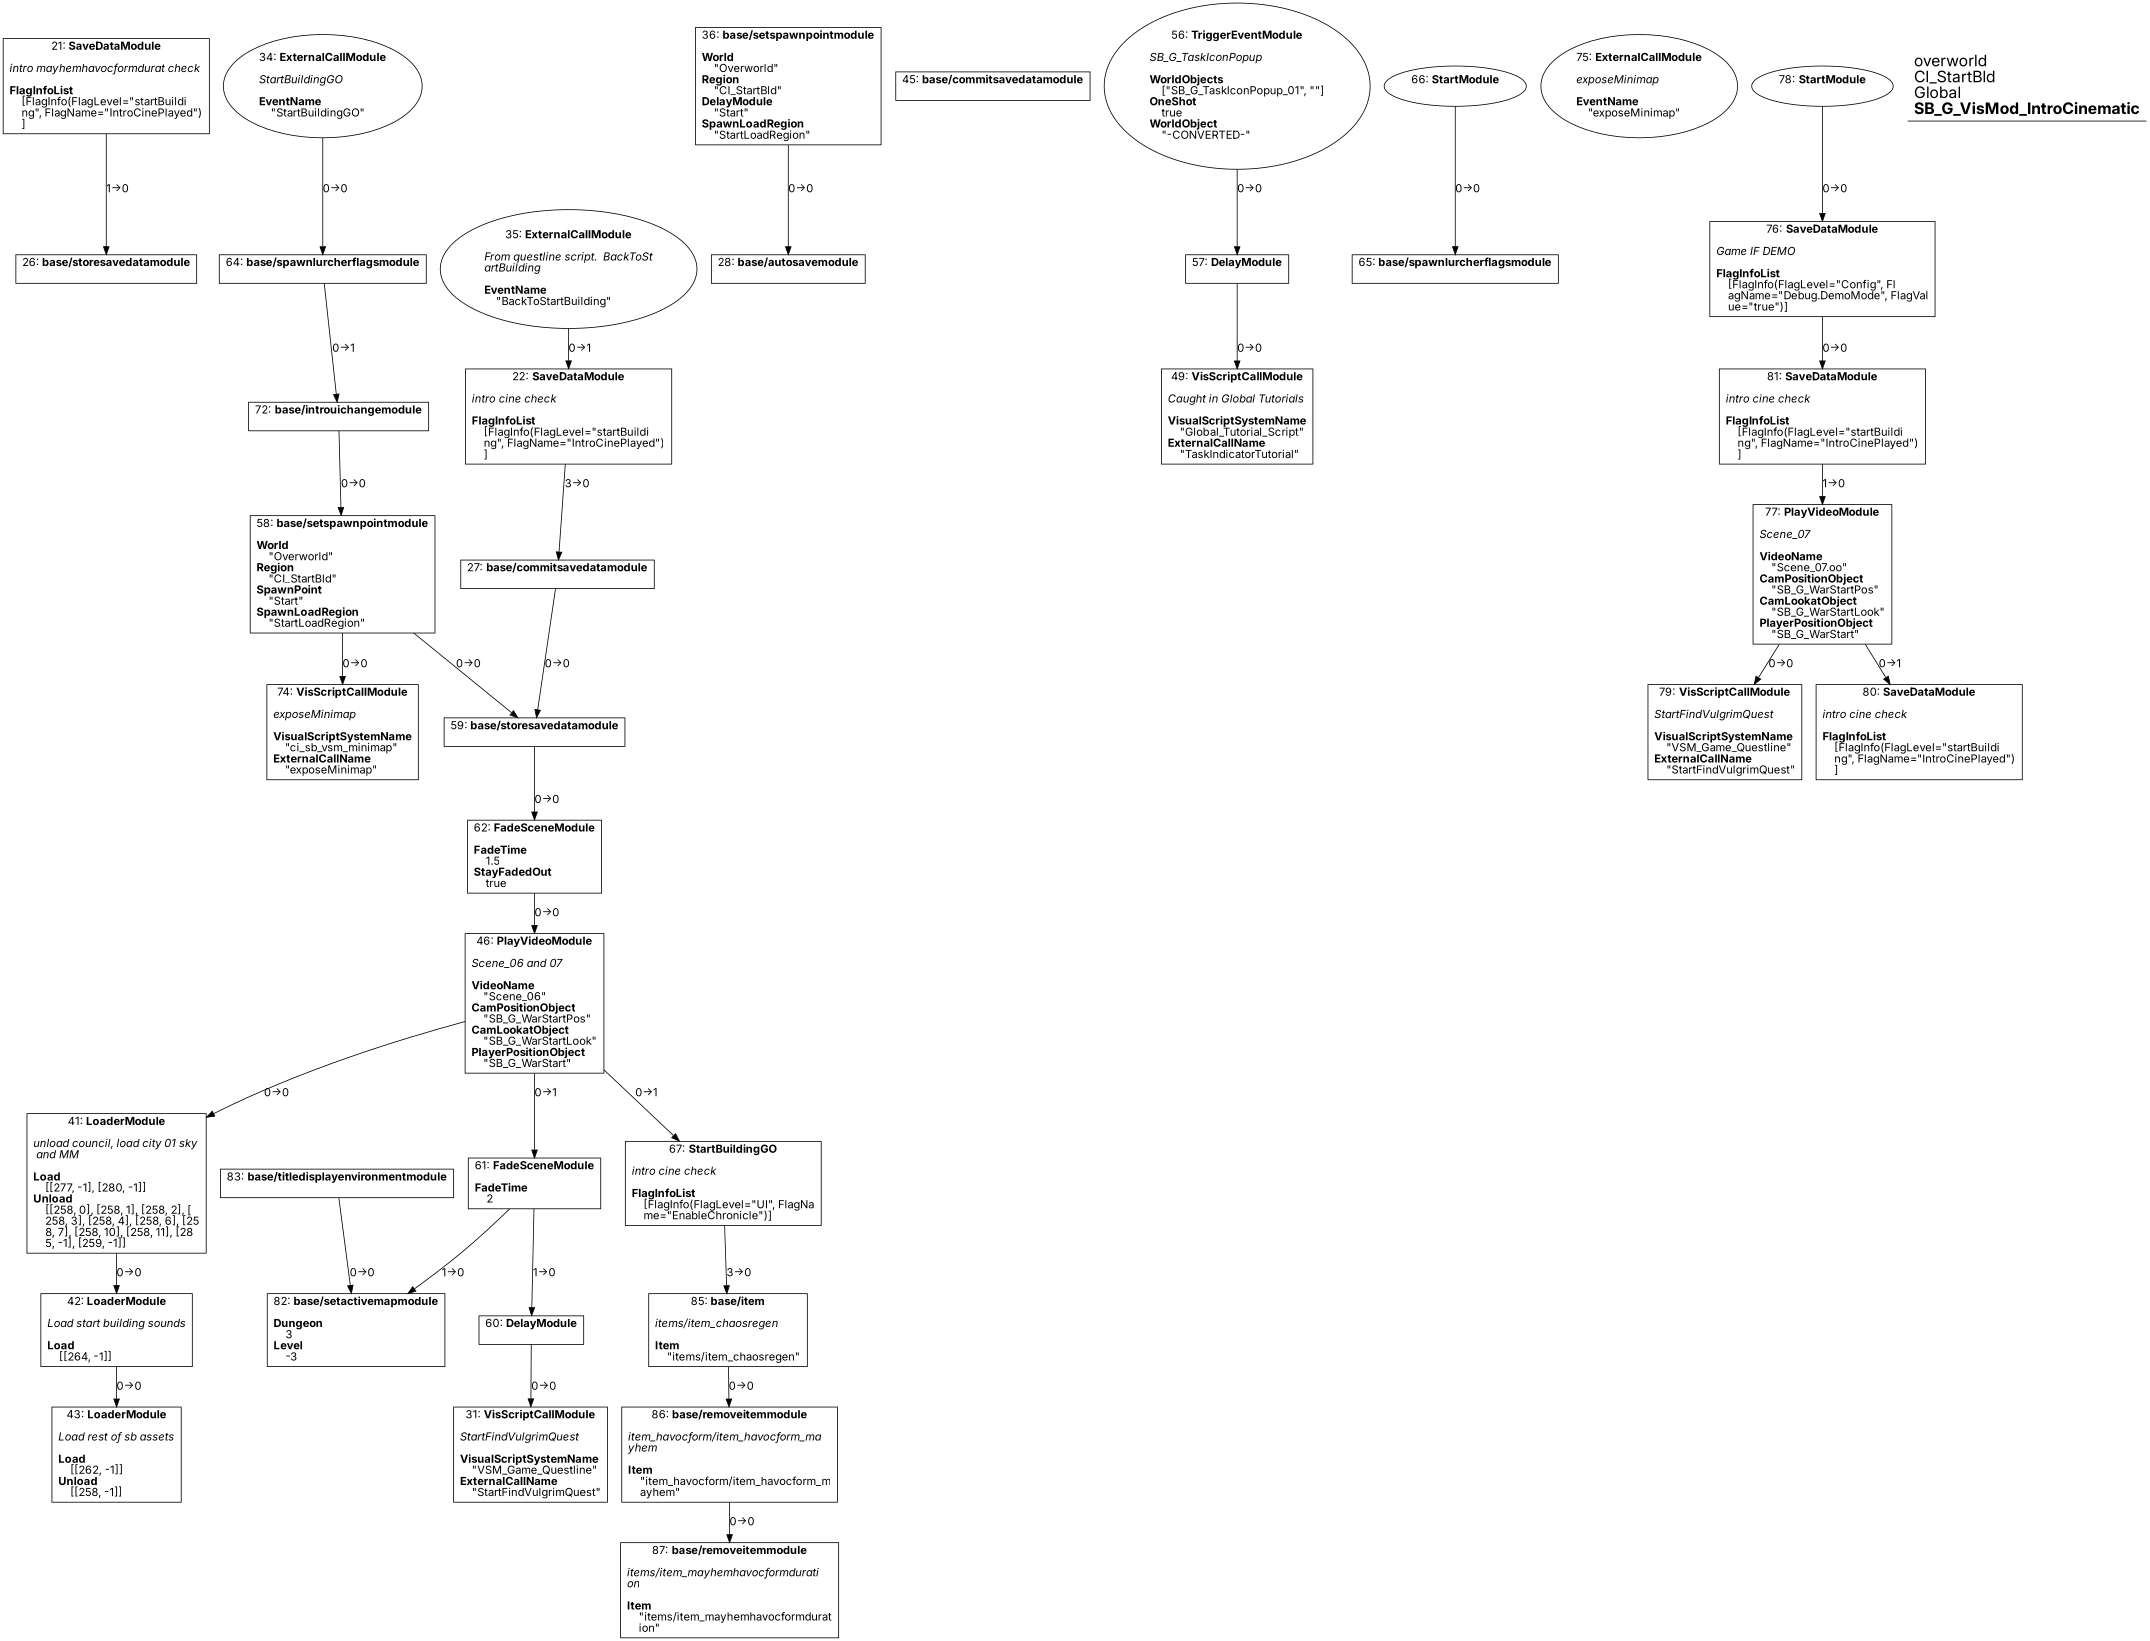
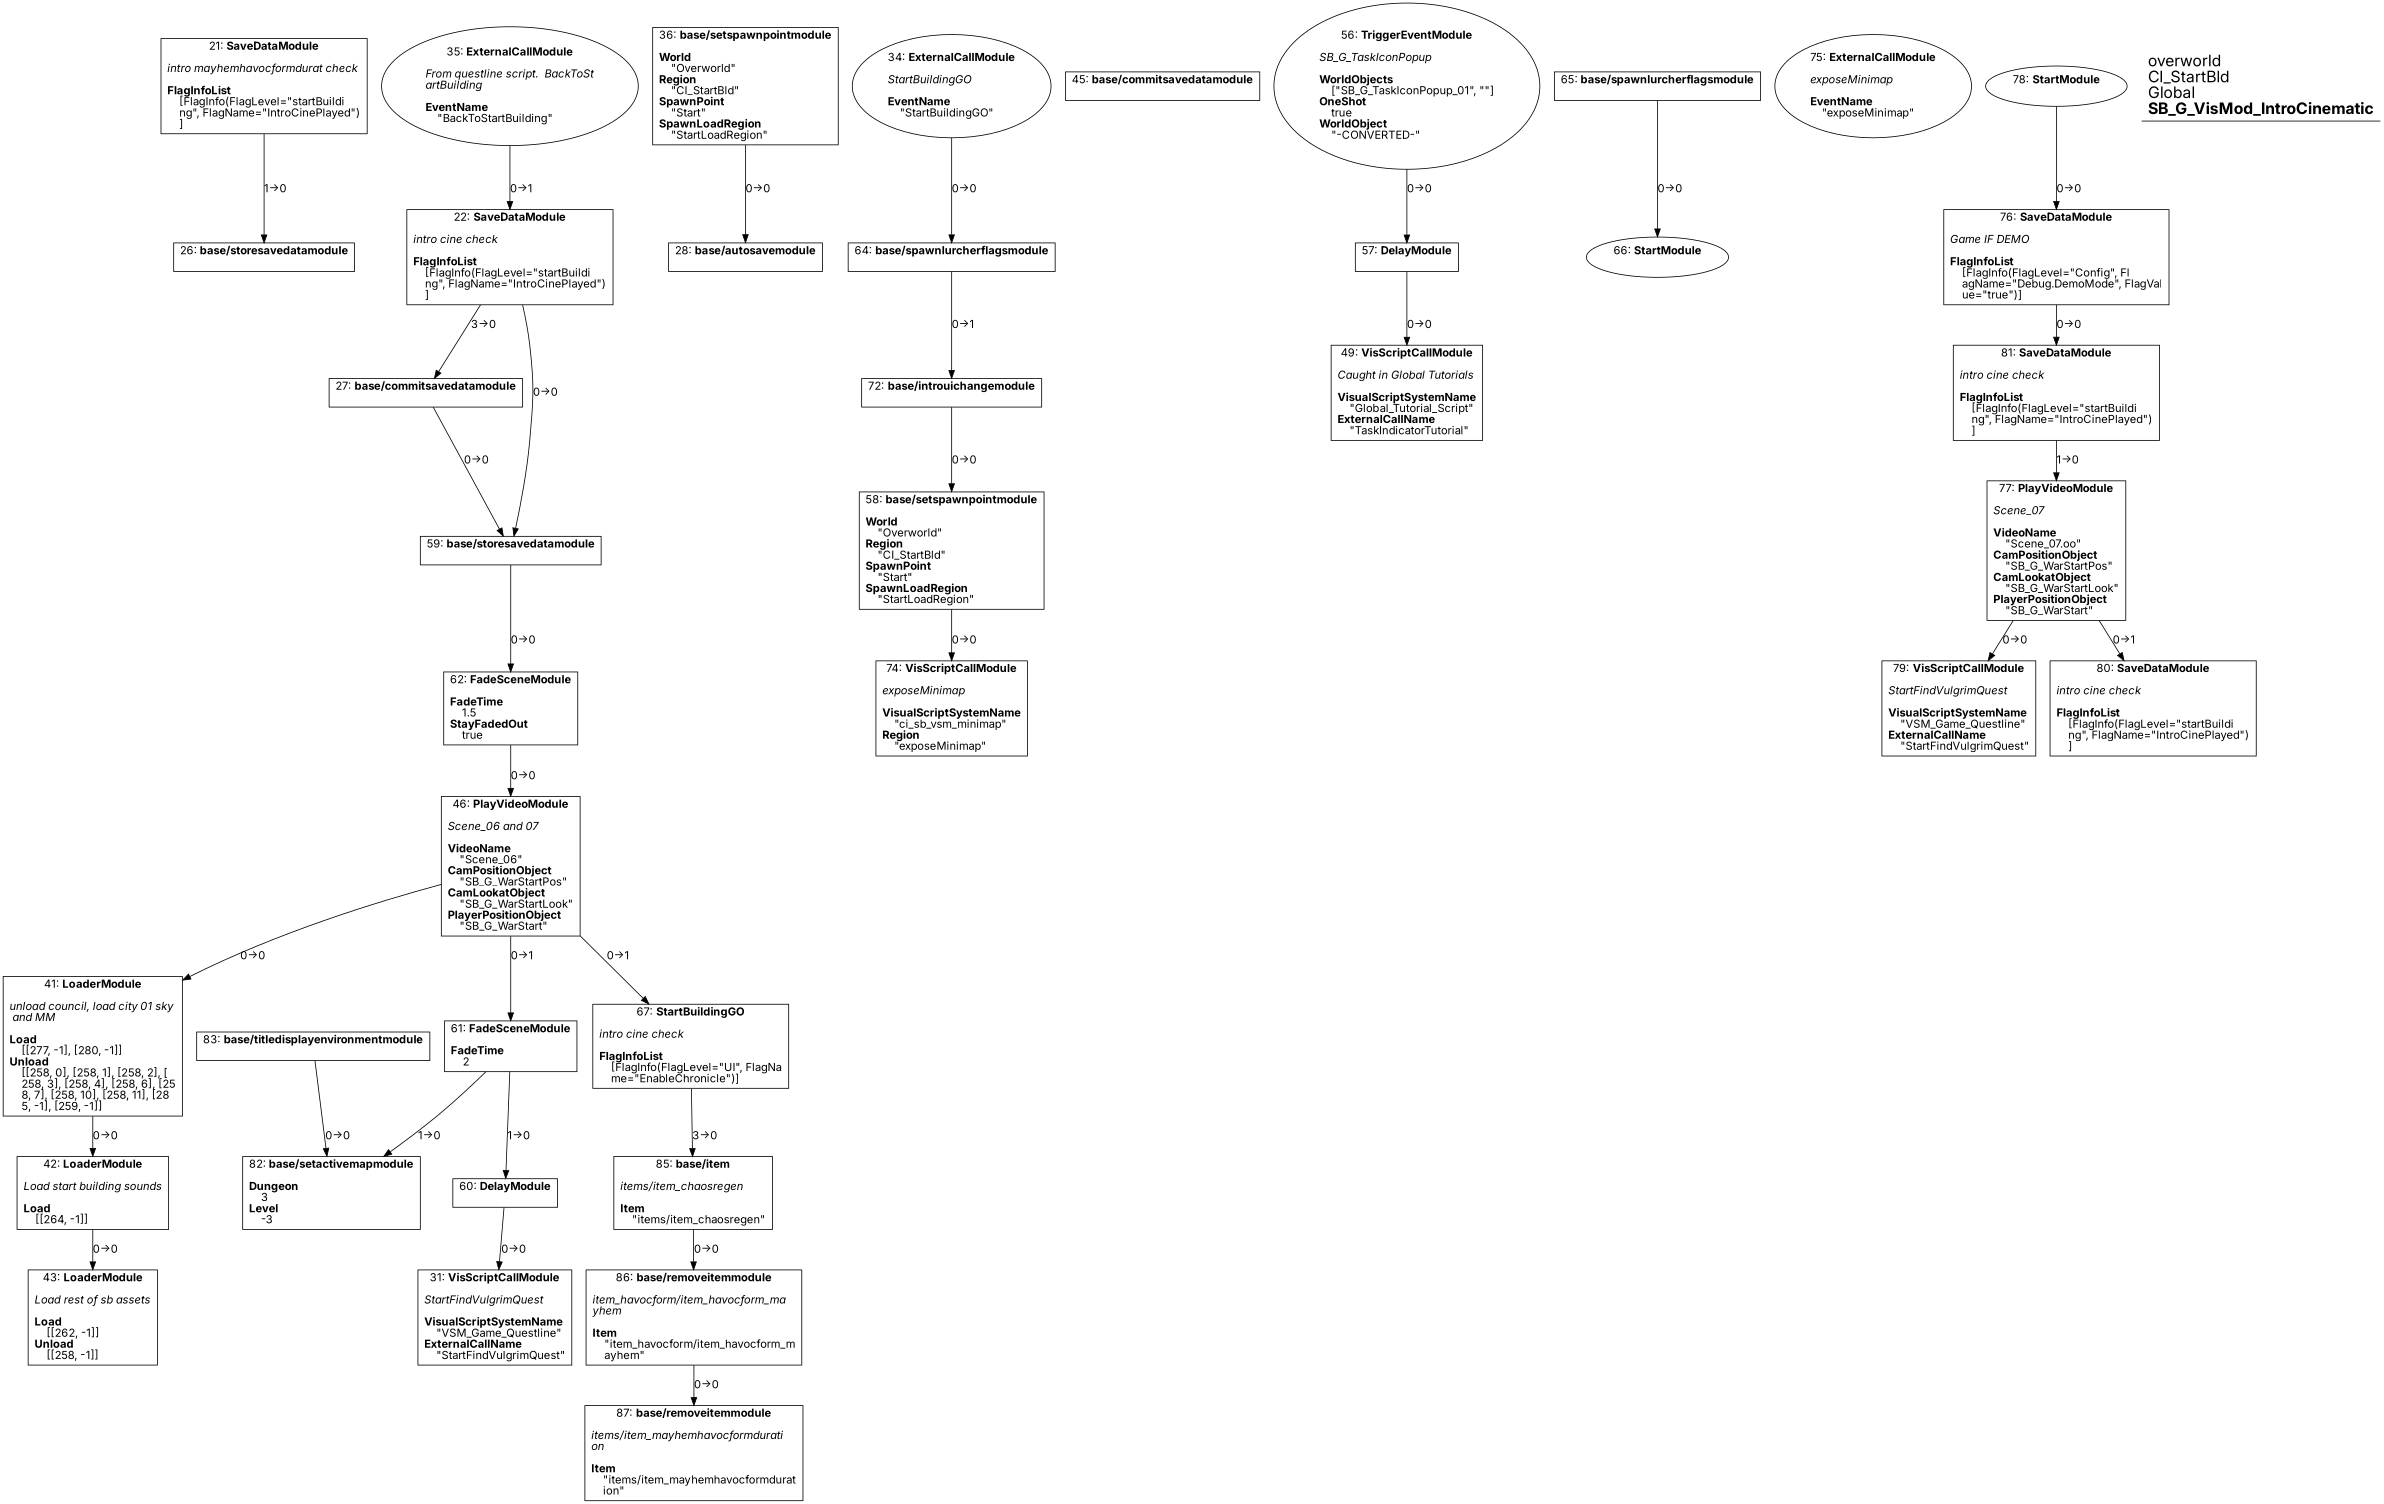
(738, 102) -> (692, 102)
(1455, 176) -> (1657, 165)
(463, 673) -> (532, 417)
(322, 759) -> (901, 735)
